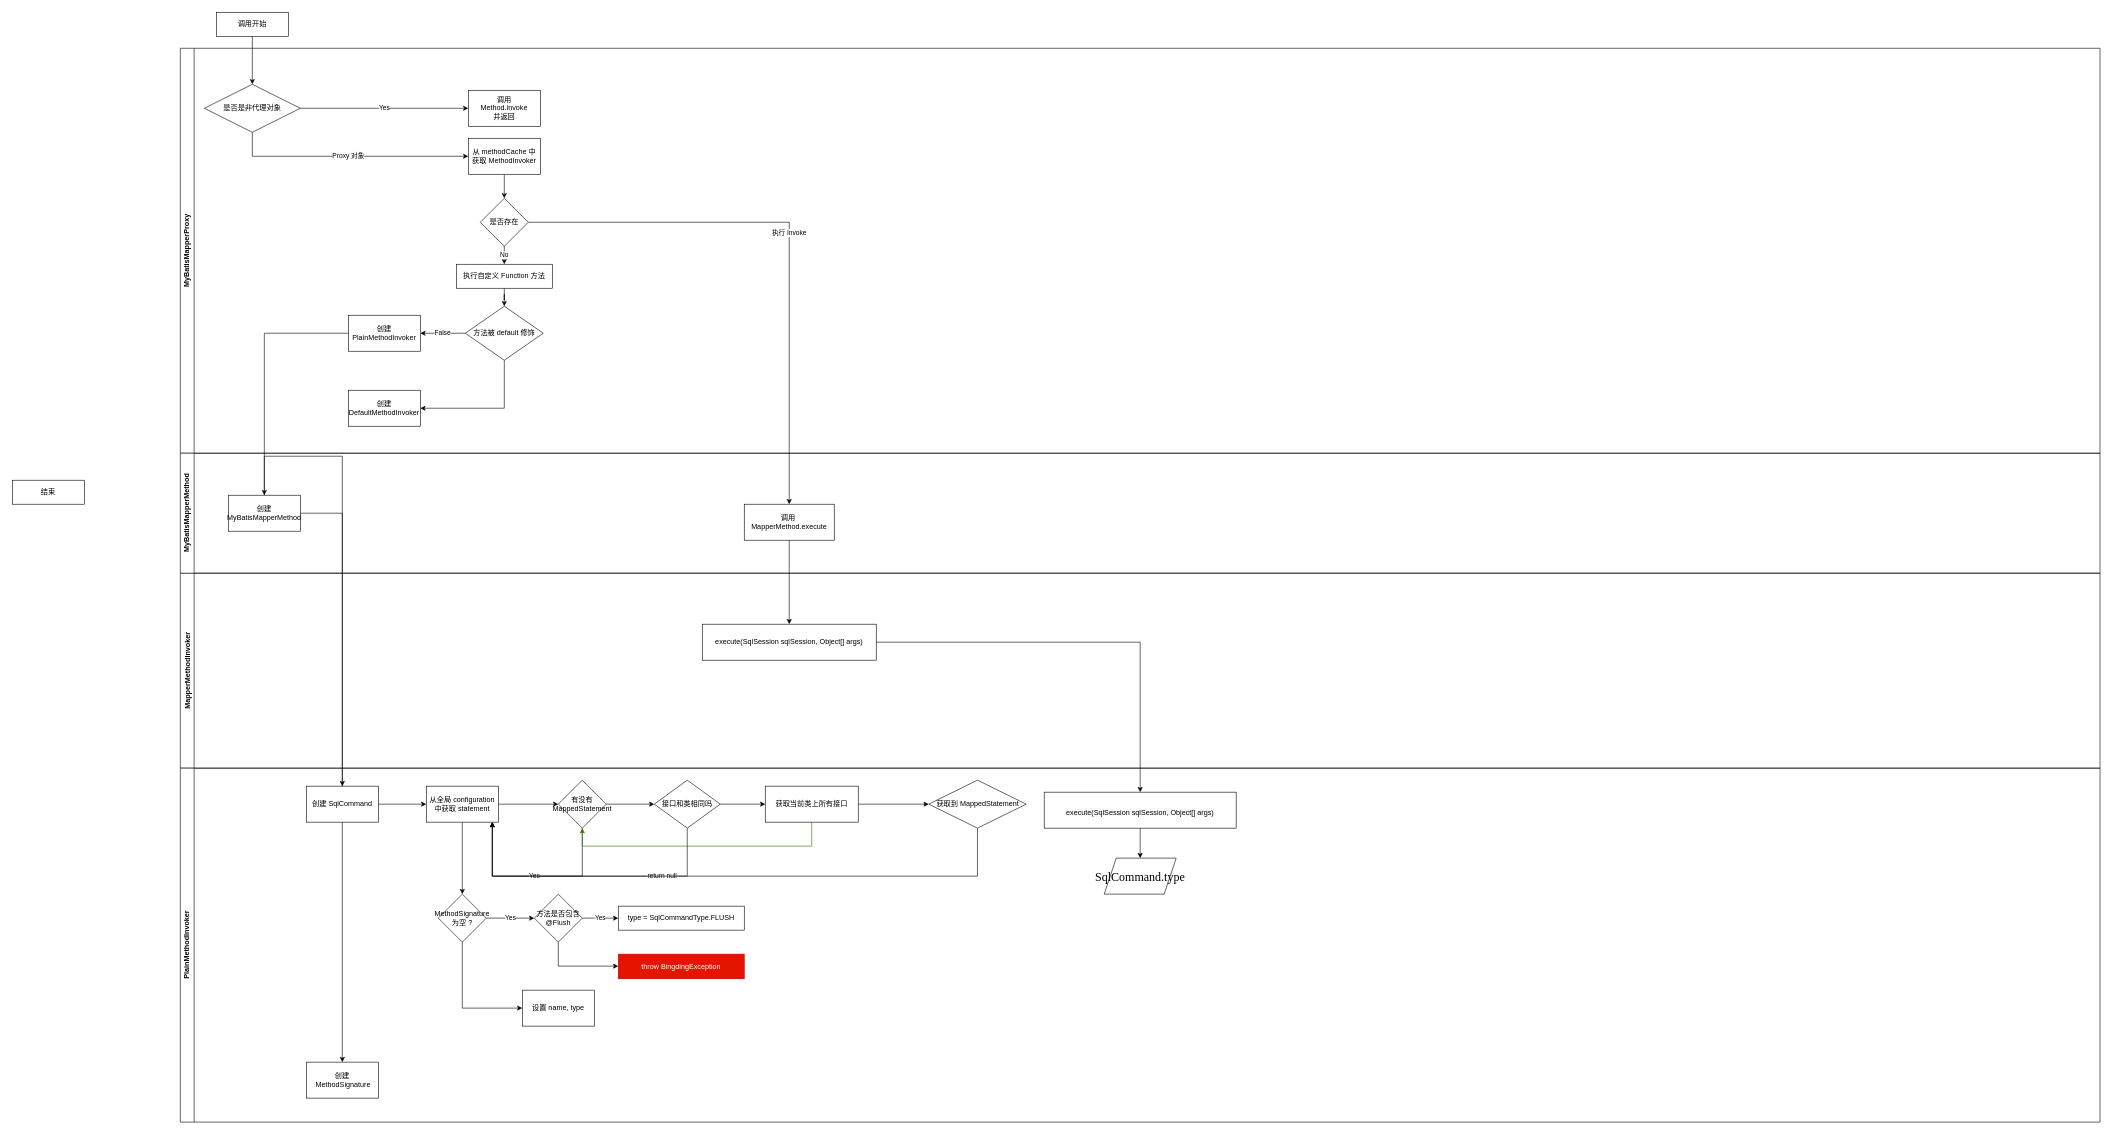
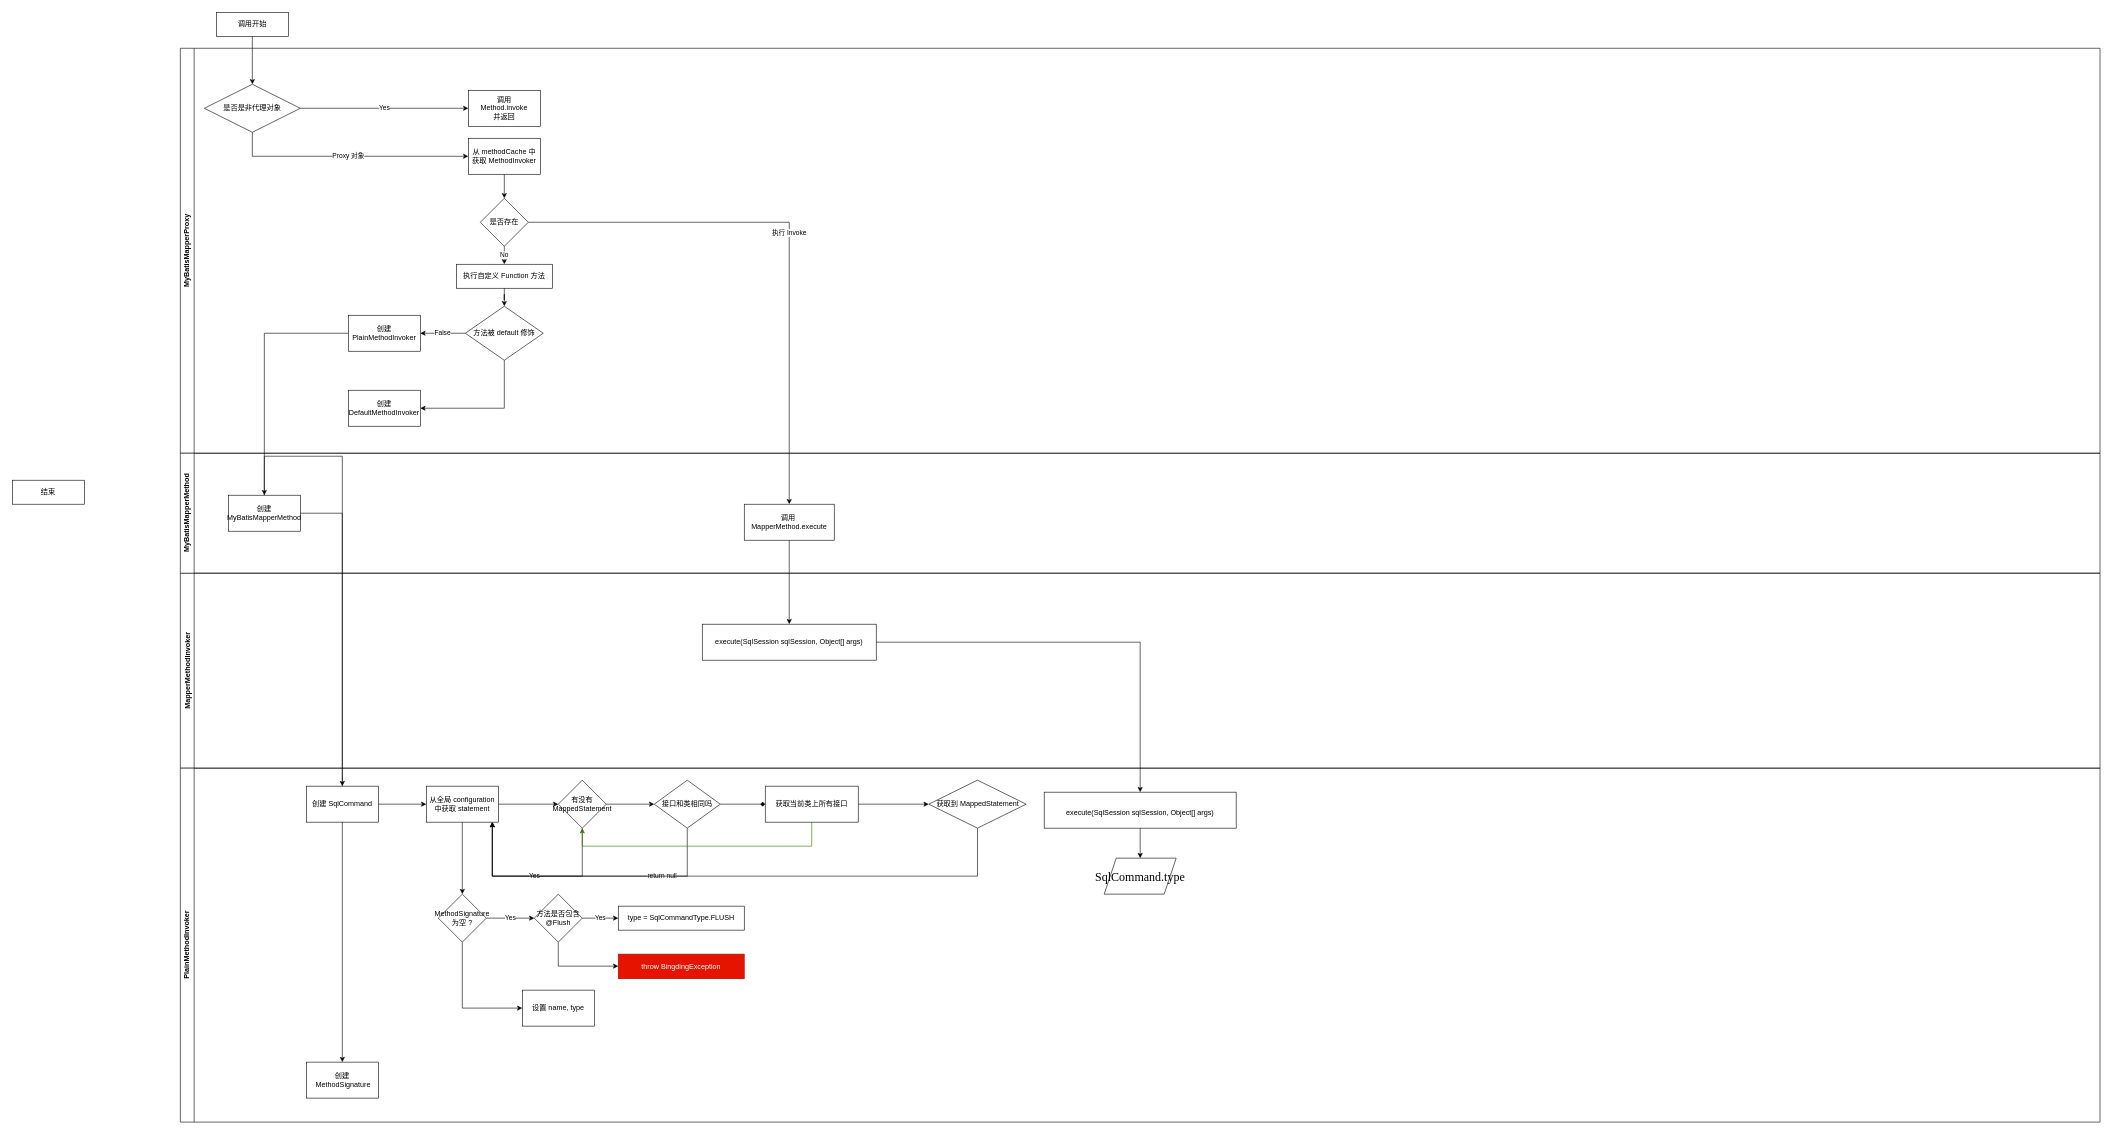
(759, 804) -> (759, 804)
